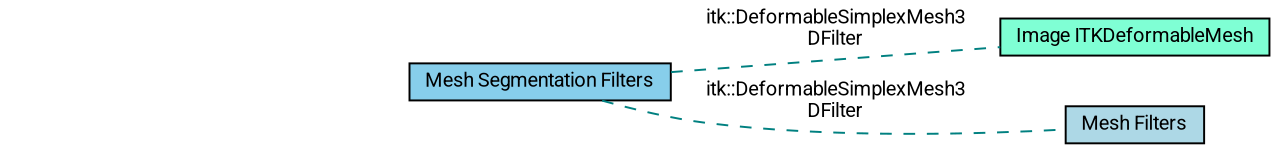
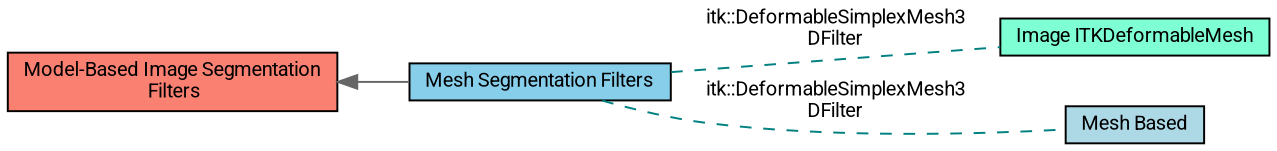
none -> (173, 82)
(1135, 125) -> (1135, 125)
